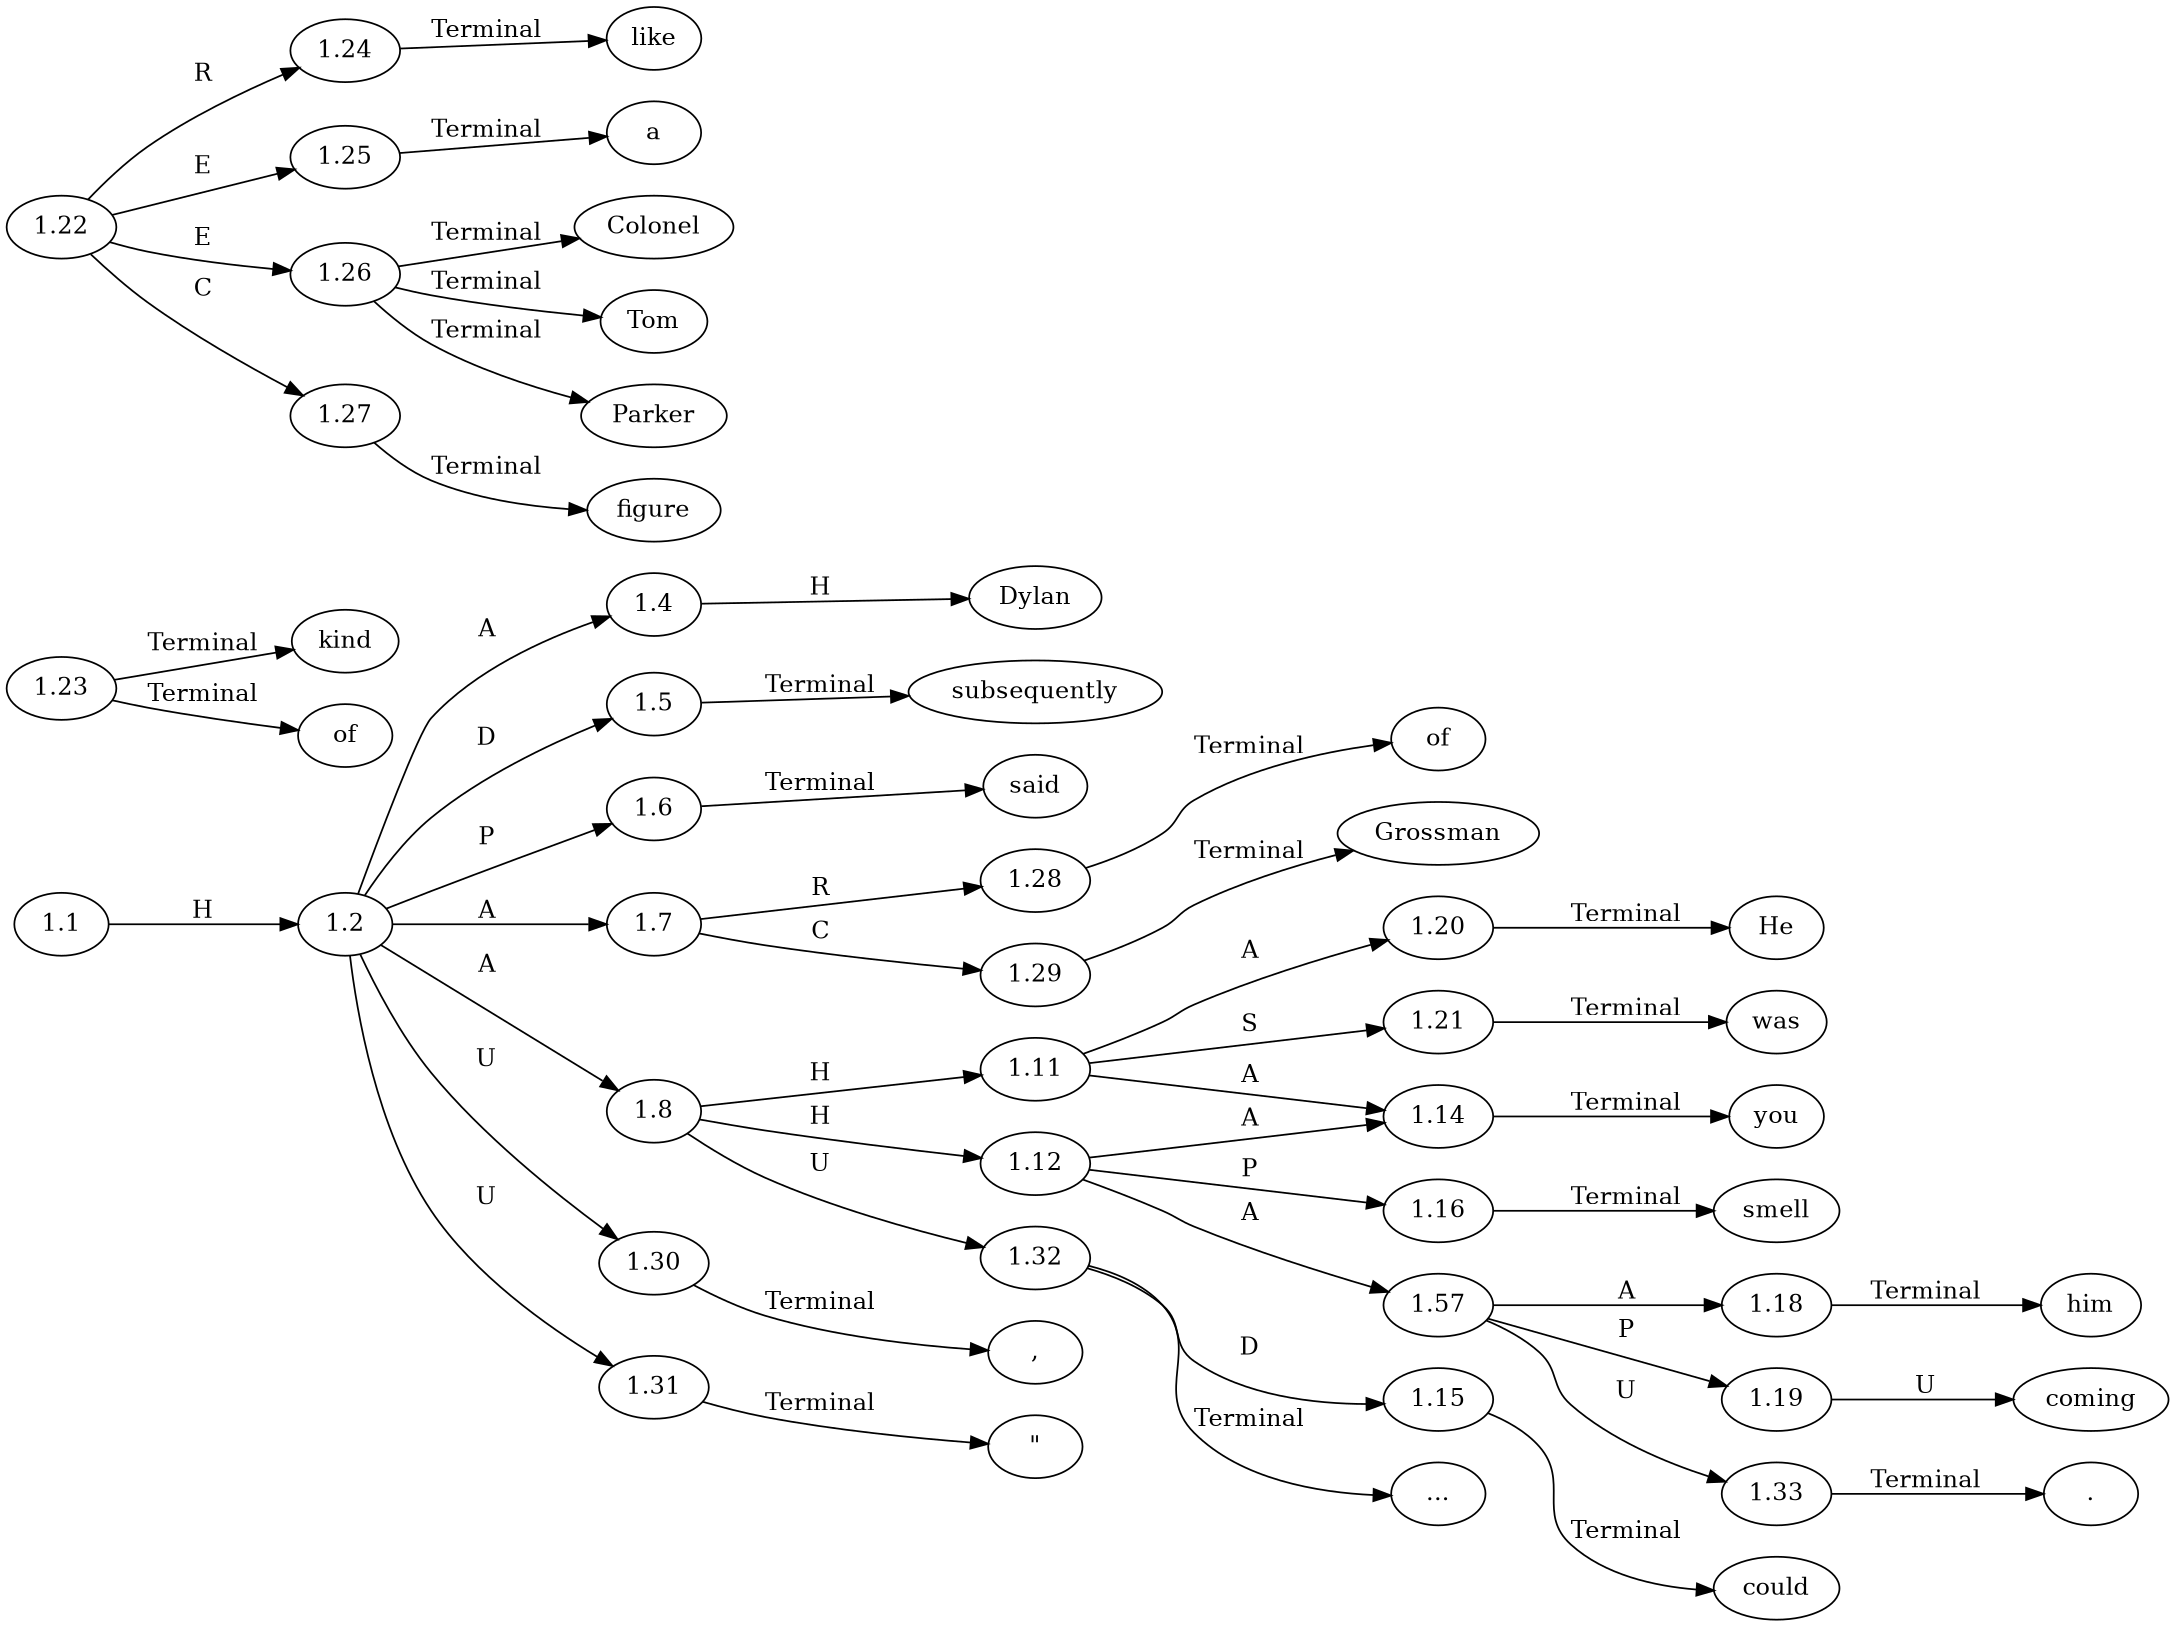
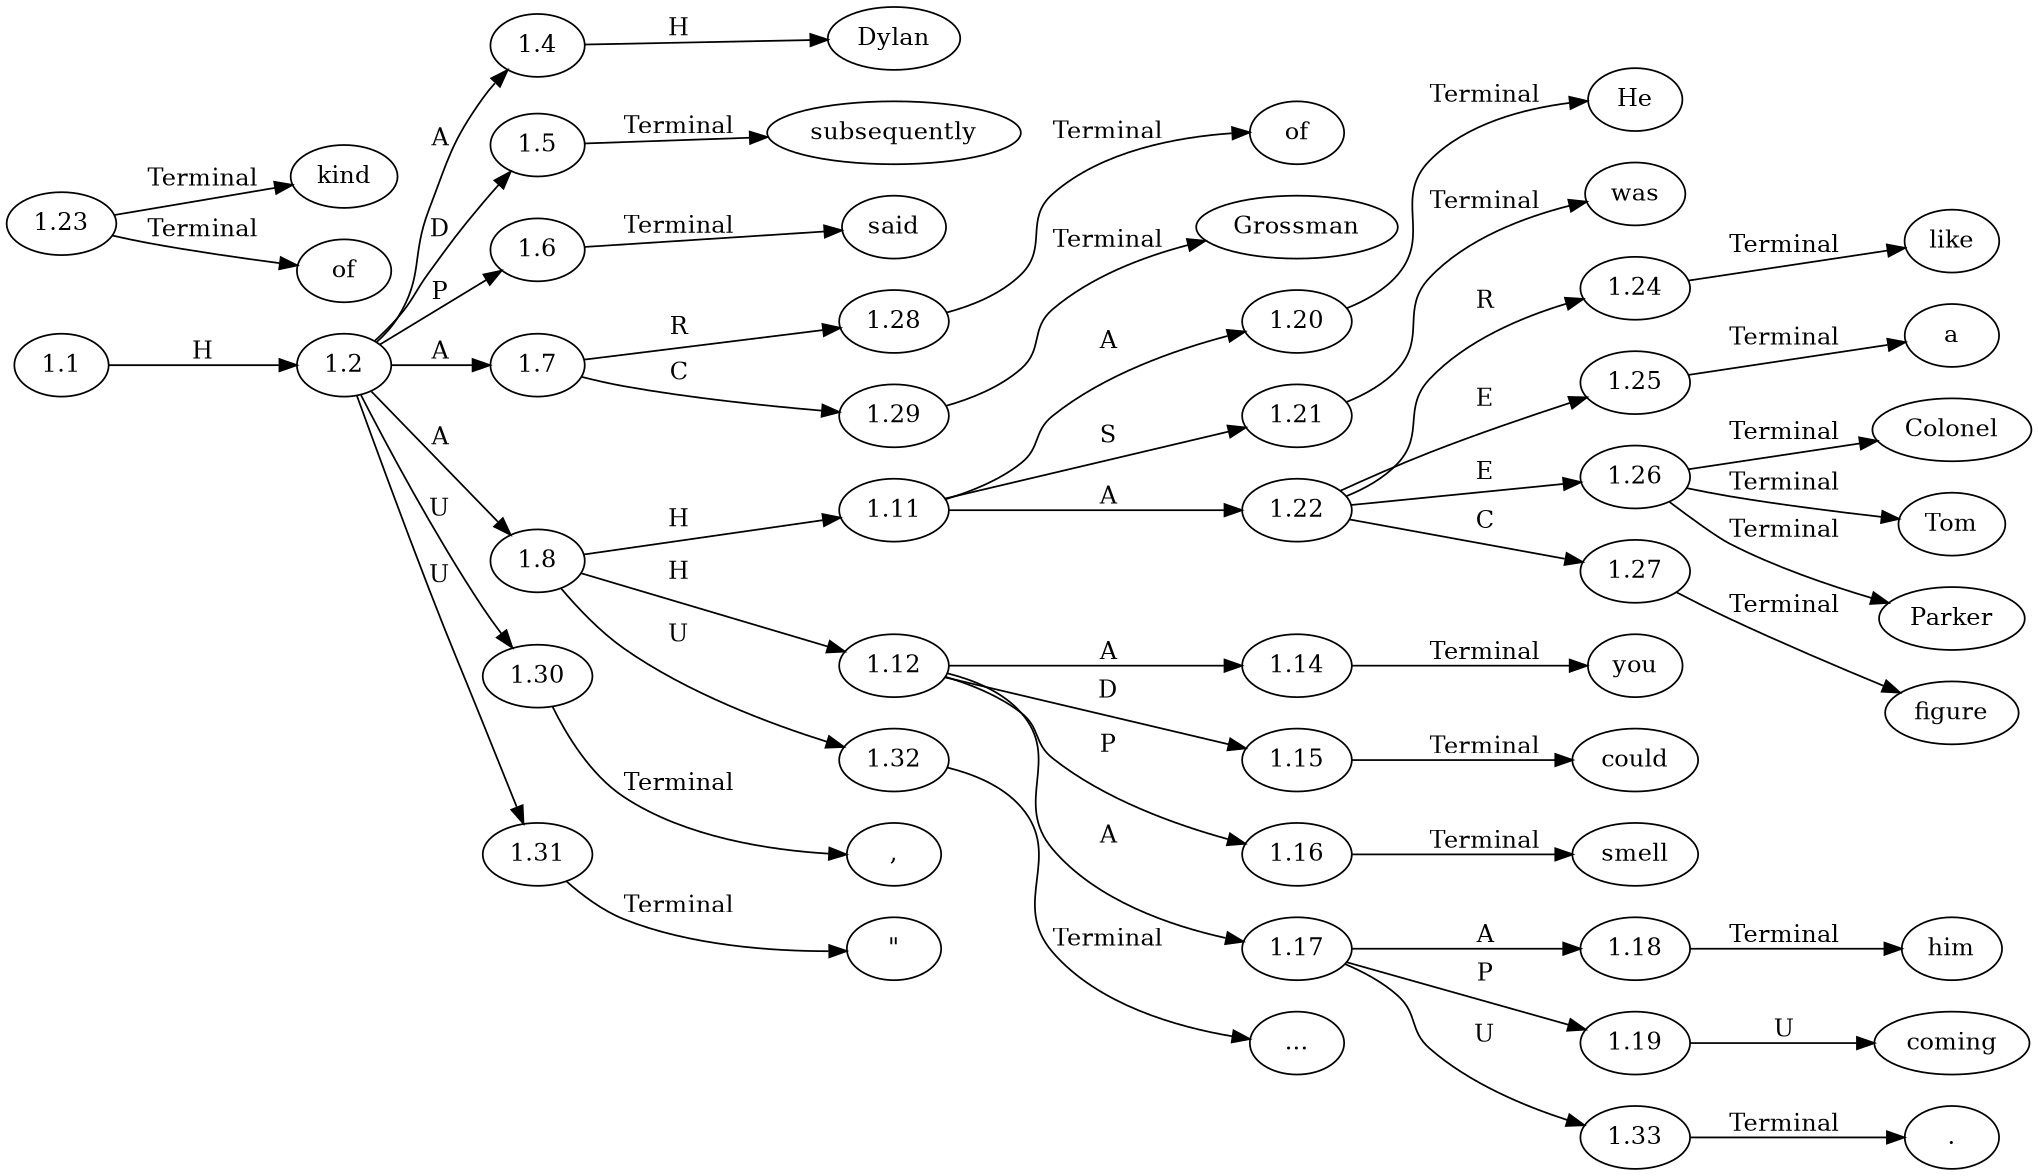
(1228, 1092) -> (1087, 510)
(1438, 1305) -> (1297, 949)
(1207, 1369) -> (1087, 711)
